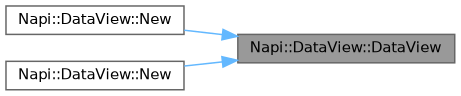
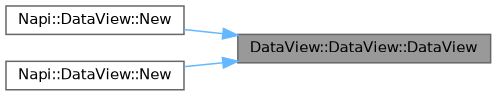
(346, 49) -> (364, 49)
